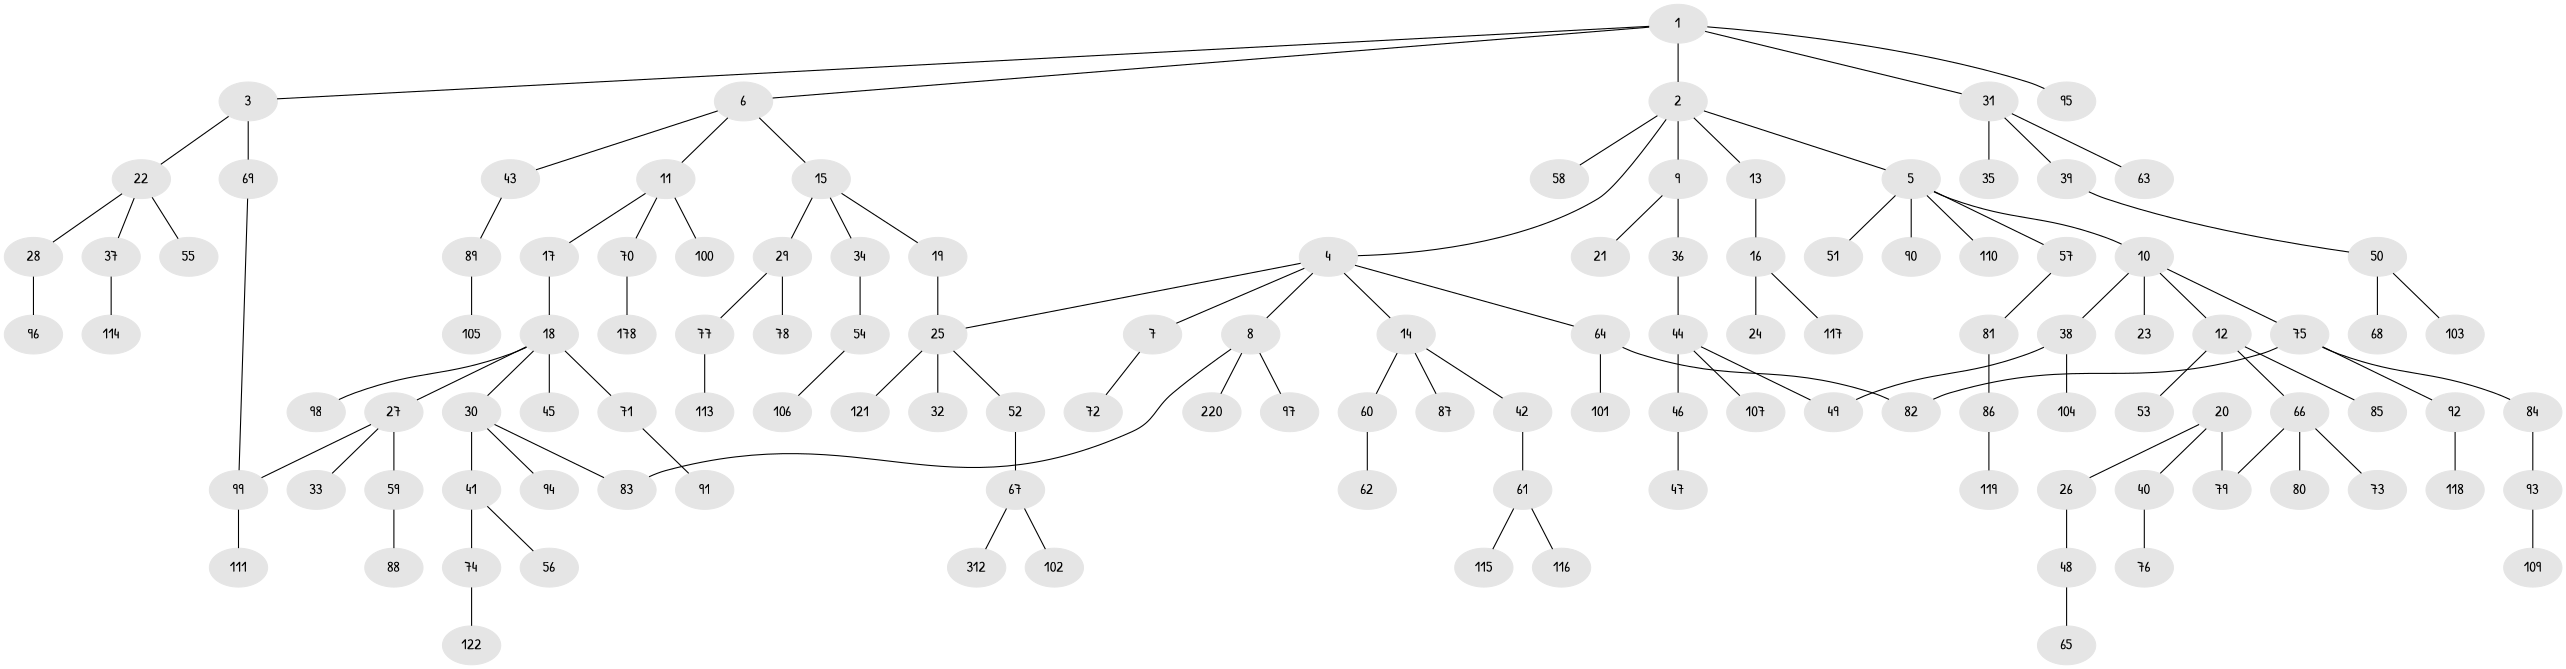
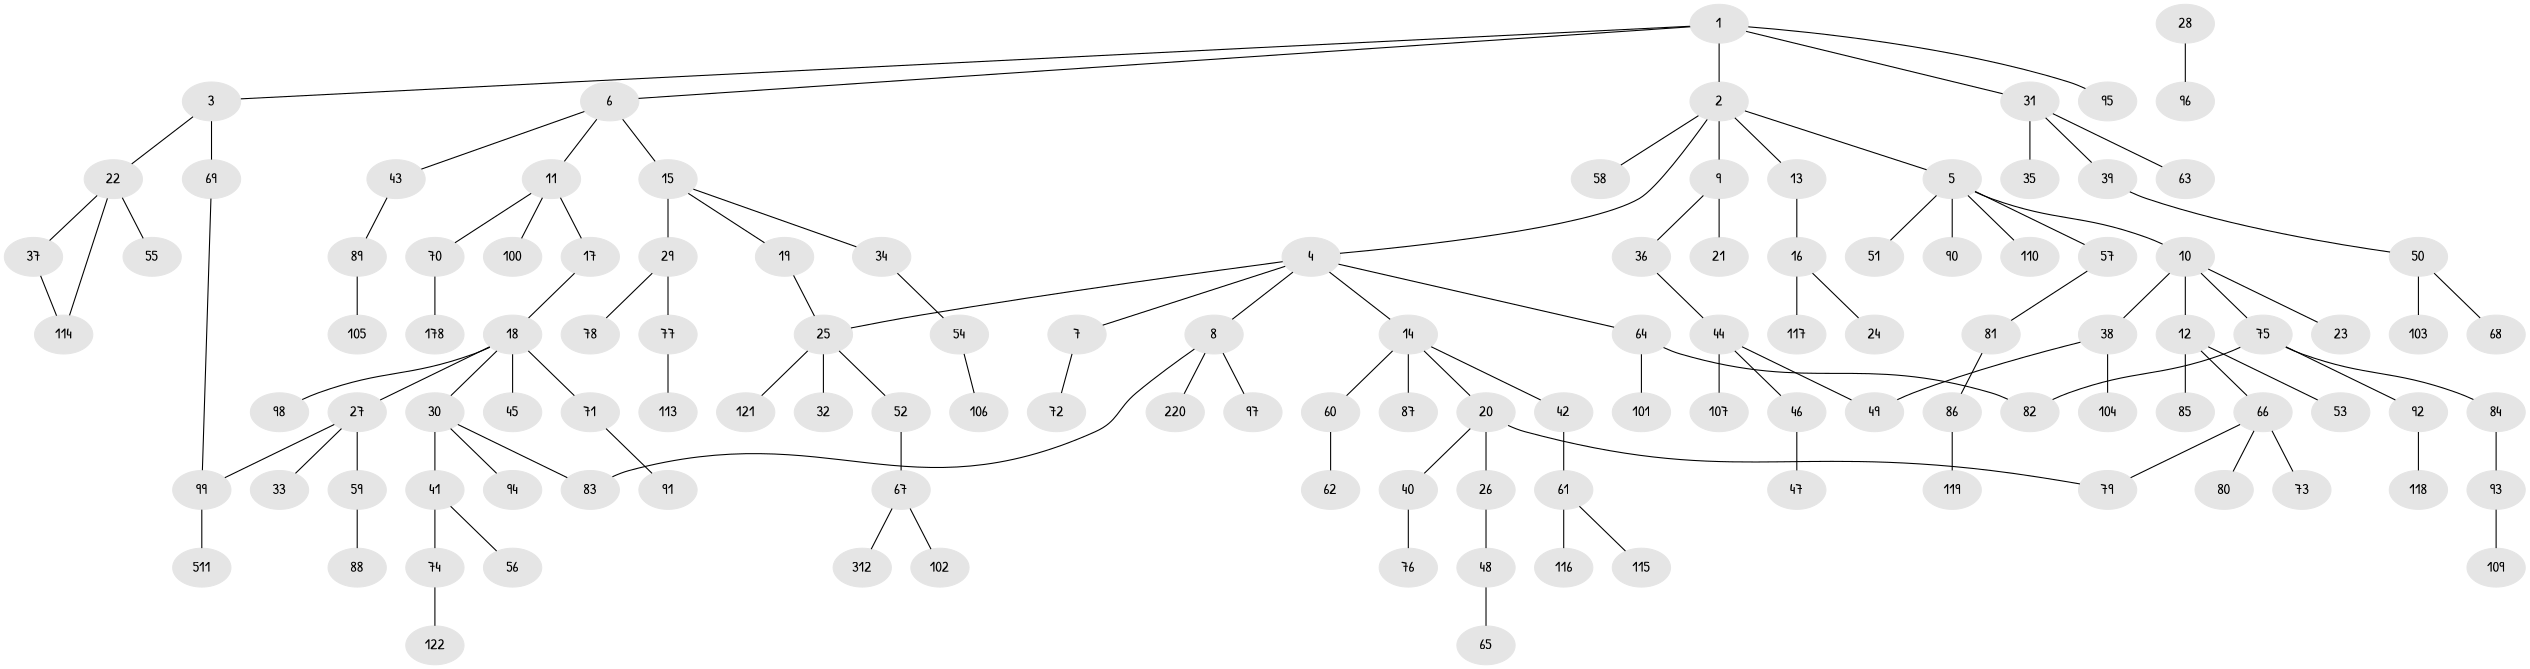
(88, 218) -> (88, 257)
none -> (1447, 373)
(238, 568) -> (202, 568)
